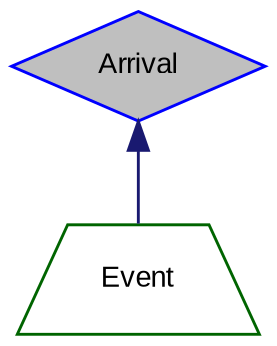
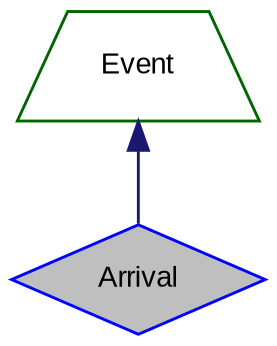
(138, 187) -> (138, 187)
